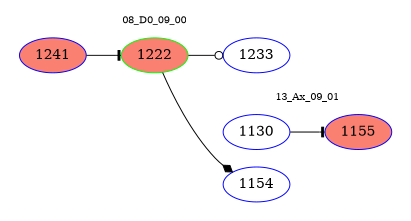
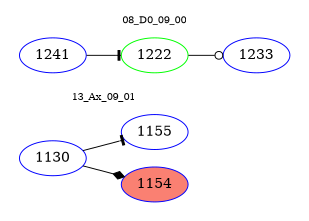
(53, 55) -> (53, 55)
(155, 55) -> (155, 55)
(188, 122) -> (98, 170)
(358, 132) -> (155, 132)
(257, 184) -> (155, 184)
